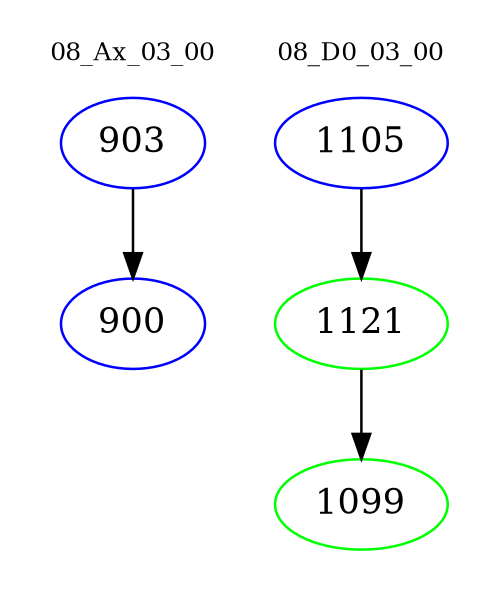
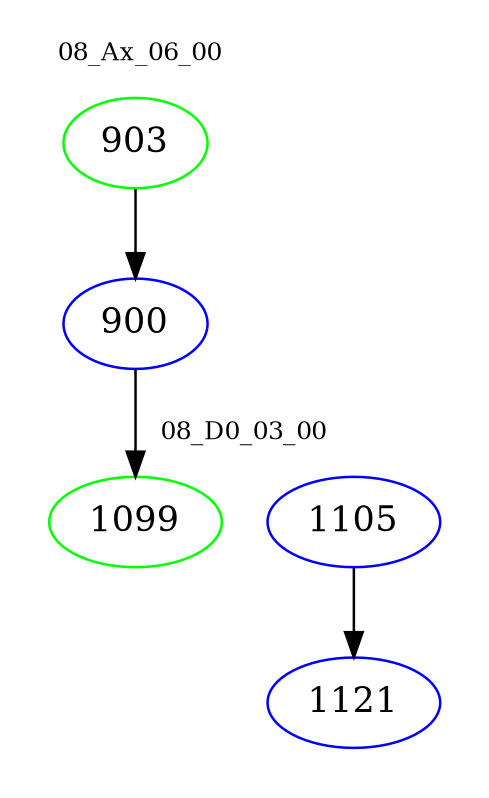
(133, 54) -> (141, 54)
(133, 143) -> (136, 143)
(361, 324) -> (354, 703)
(361, 402) -> (136, 424)
